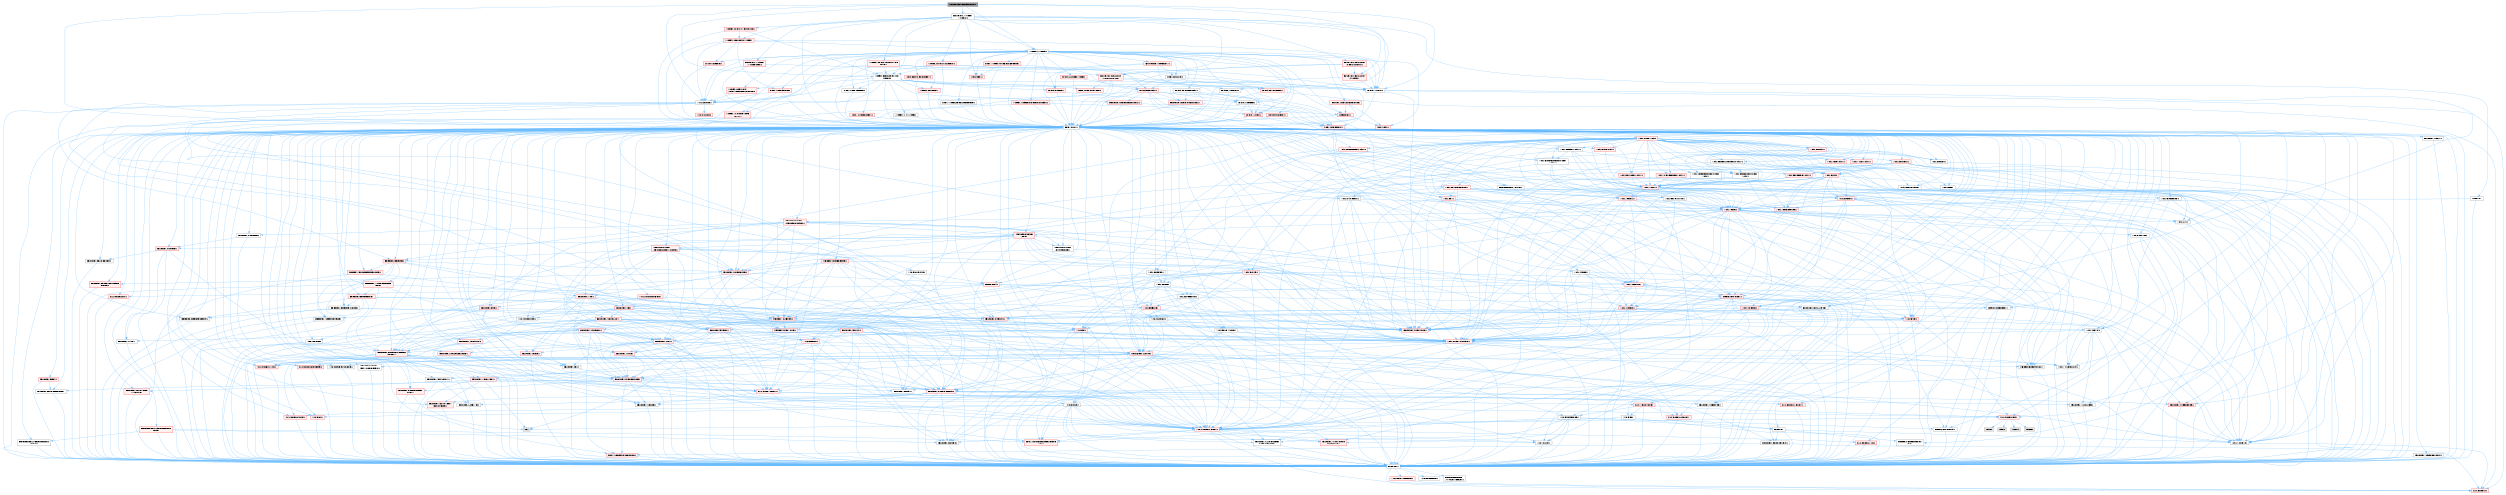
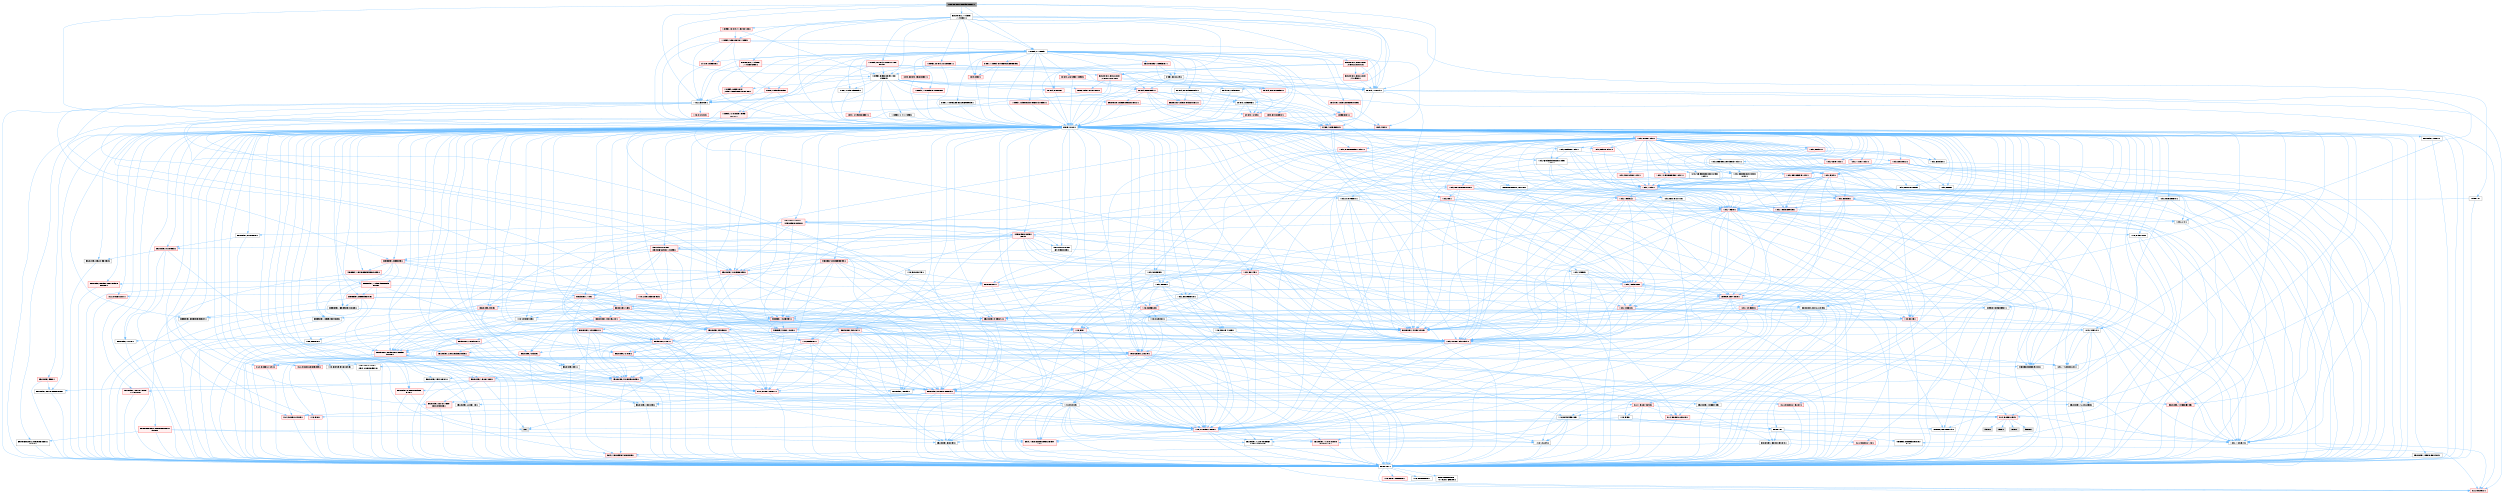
(929, 90) -> (929, 90)
